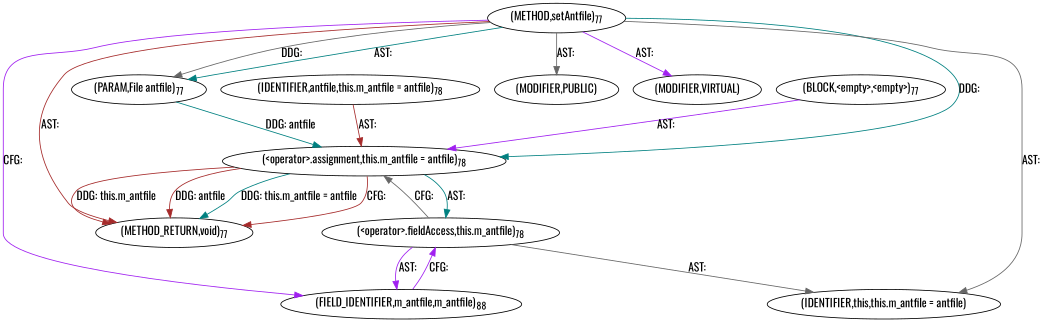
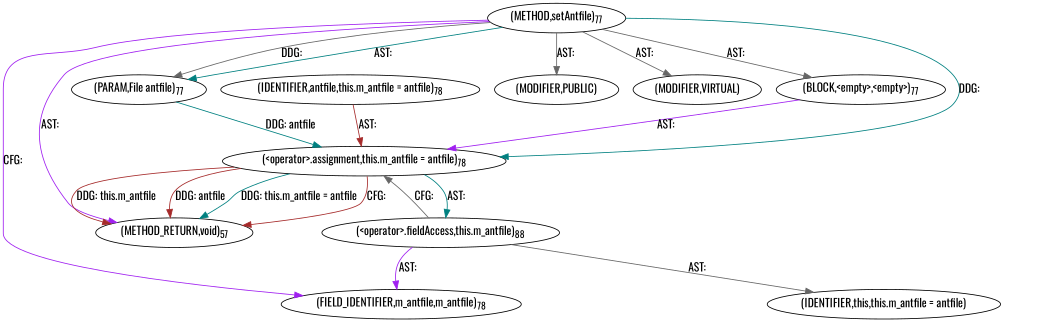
(182, 45) -> (182, 45)
(947, 51) -> (703, 52)
(623, 52) -> (623, 52)
(224, 231) -> (224, 231)
(520, 231) -> (520, 231)
(424, 273) -> none
(482, 303) -> (482, 303)
